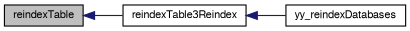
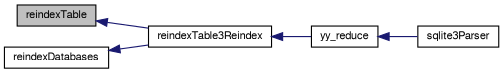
(346, 16) -> (345, 37)
none -> (458, 37)
none -> (57, 58)
